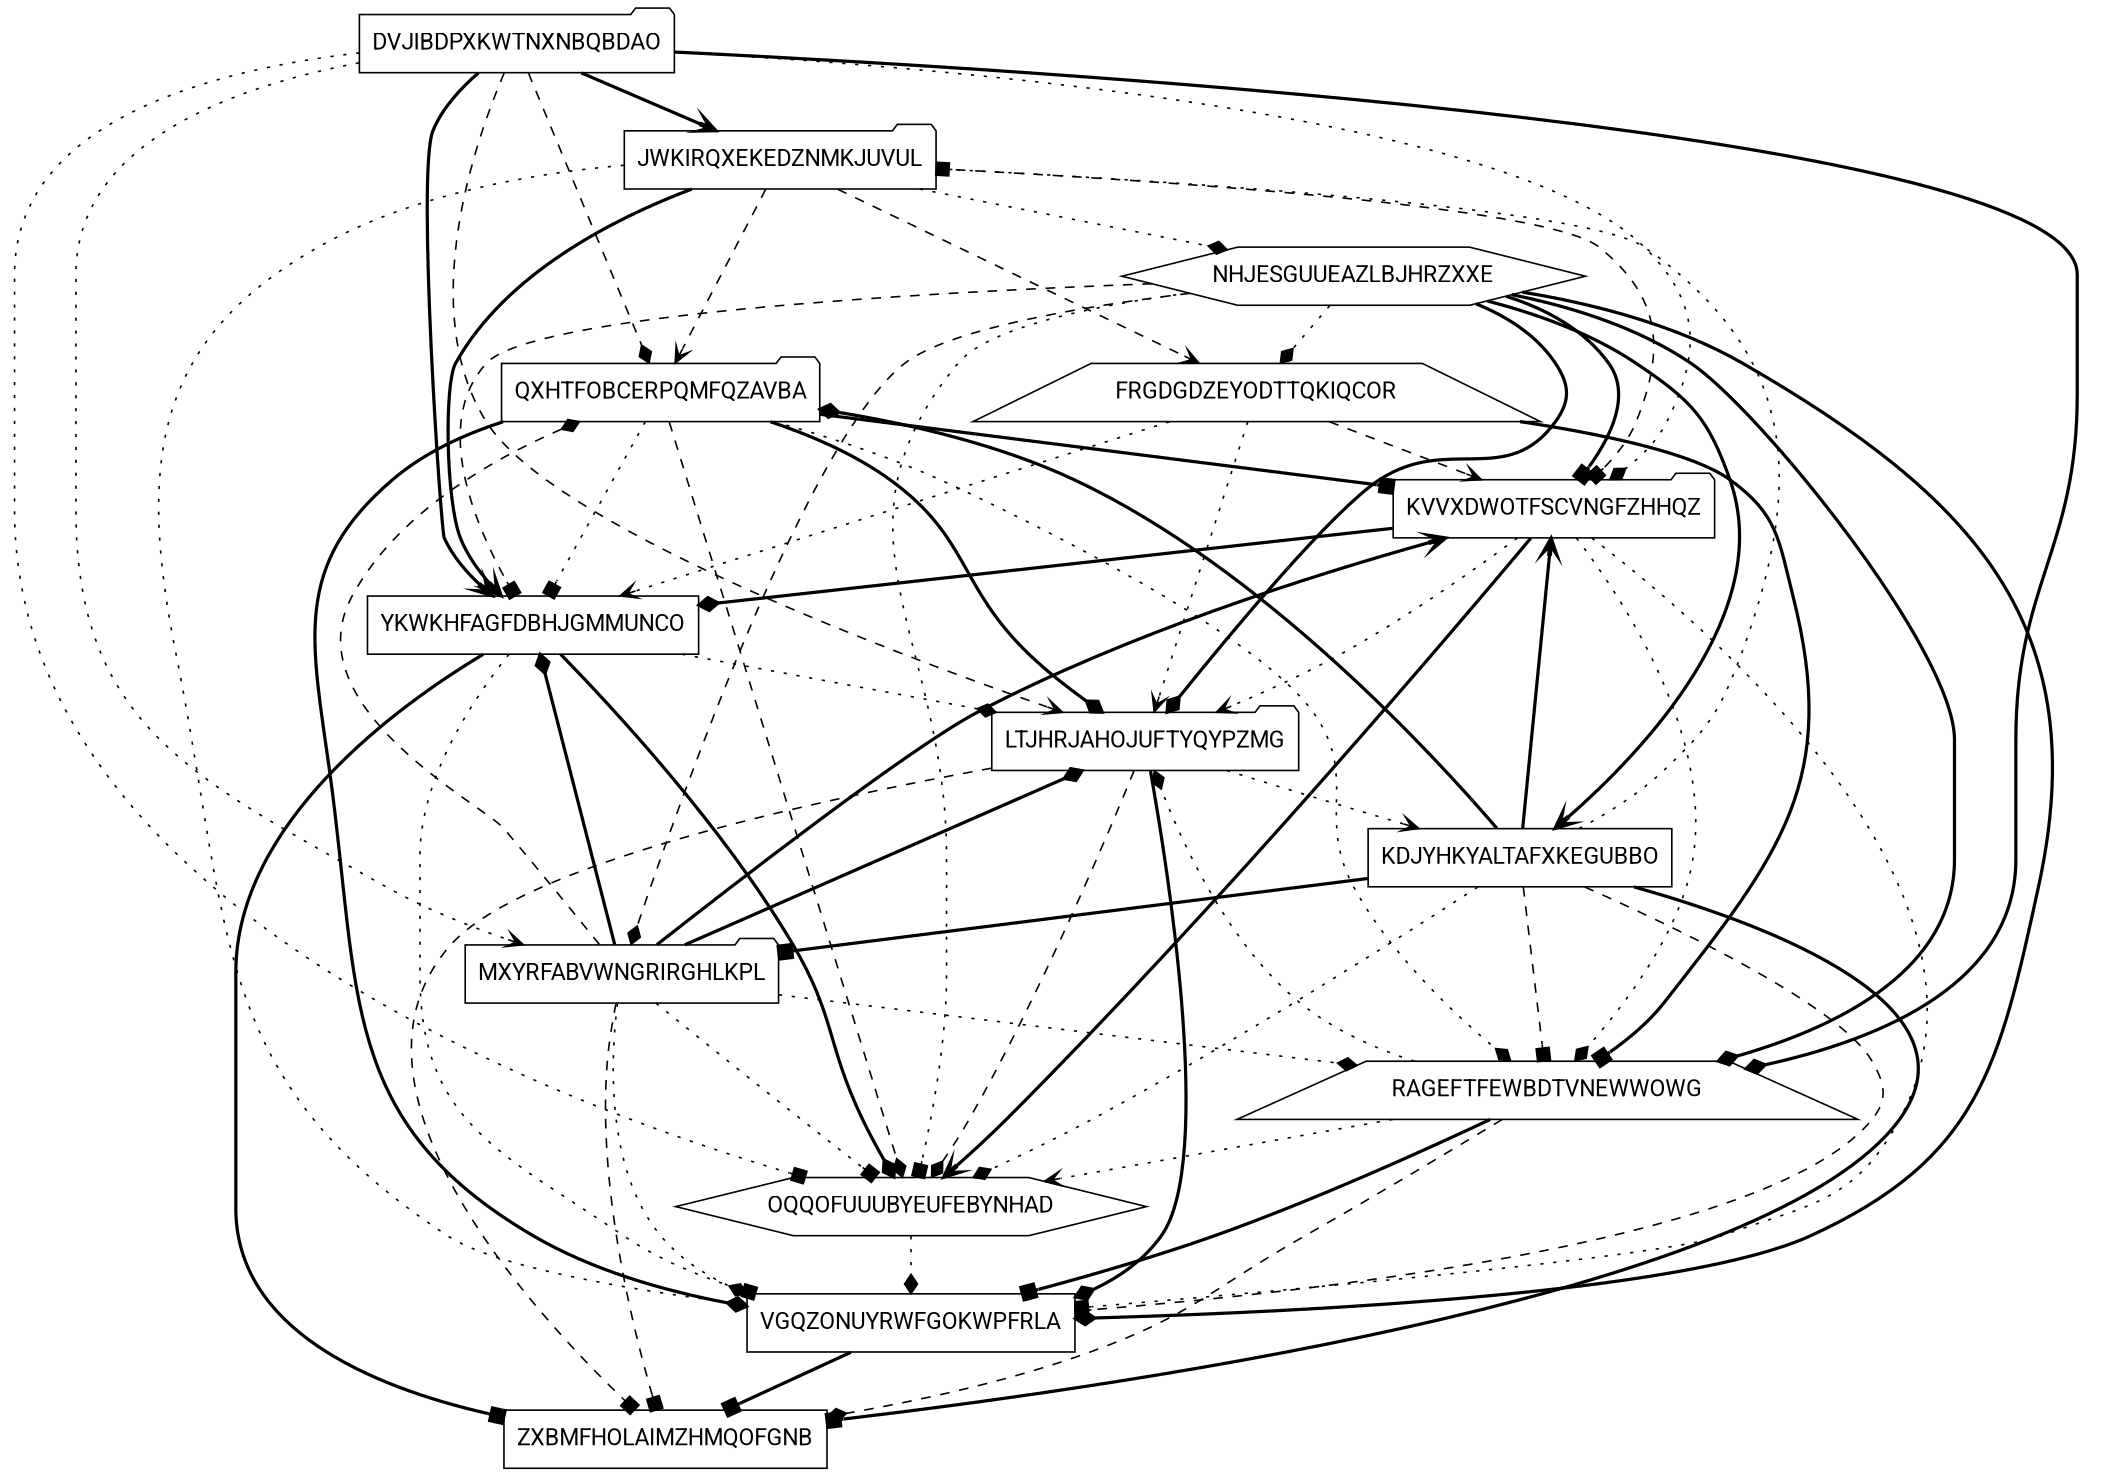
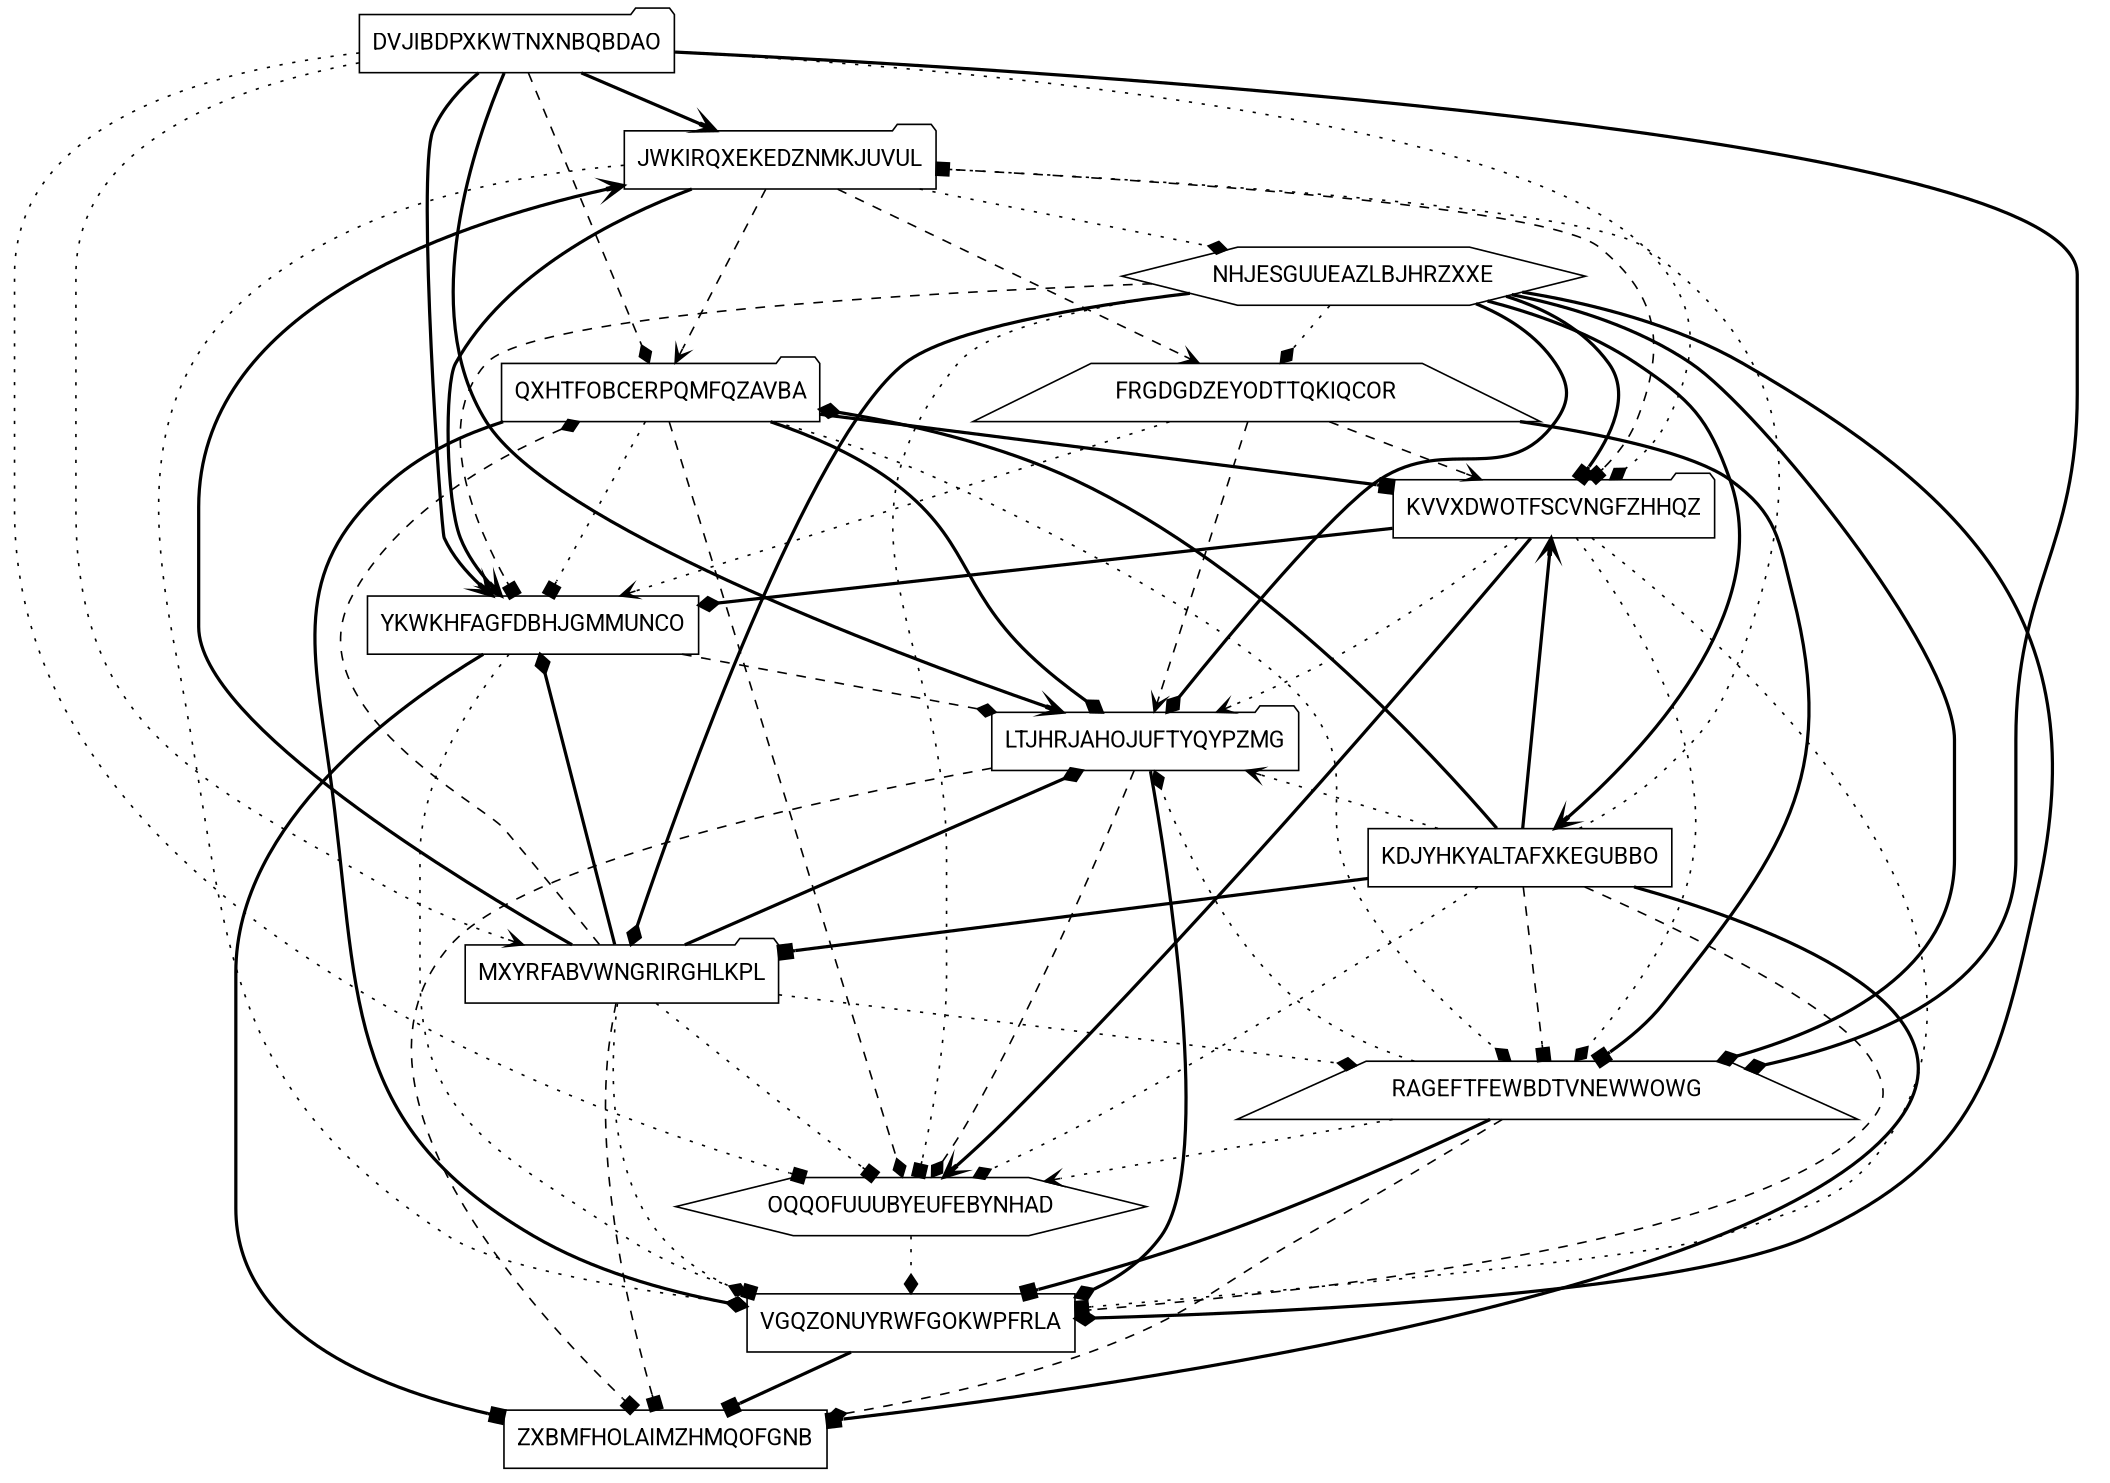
(570, 495) -> (570, 495)
(811, 499) -> (811, 499)
(1199, 573) -> (1199, 573)
(829, 681) -> (829, 681)
(997, 702) -> (199, 538)
(1319, 799) -> (1350, 802)
(755, 887) -> none
